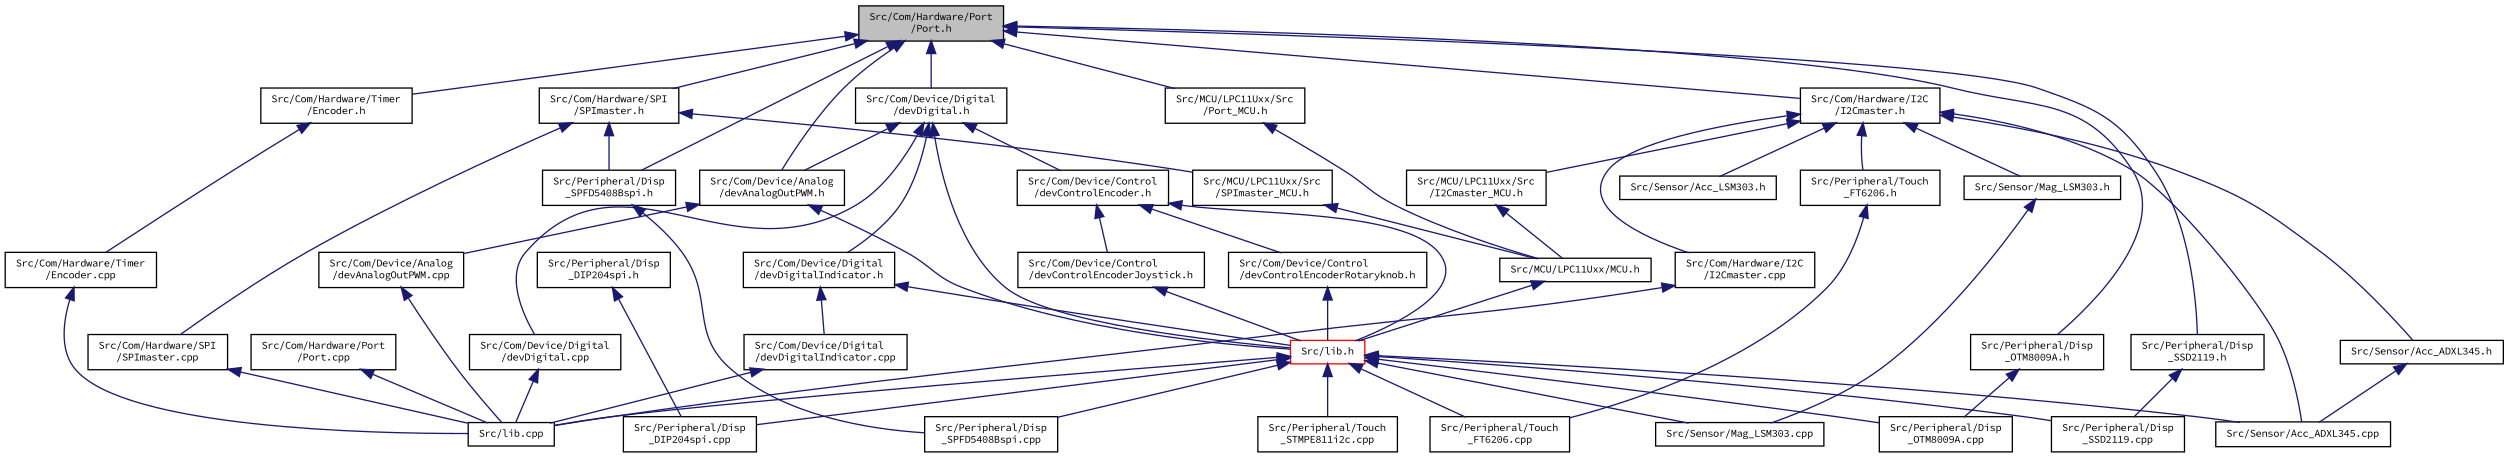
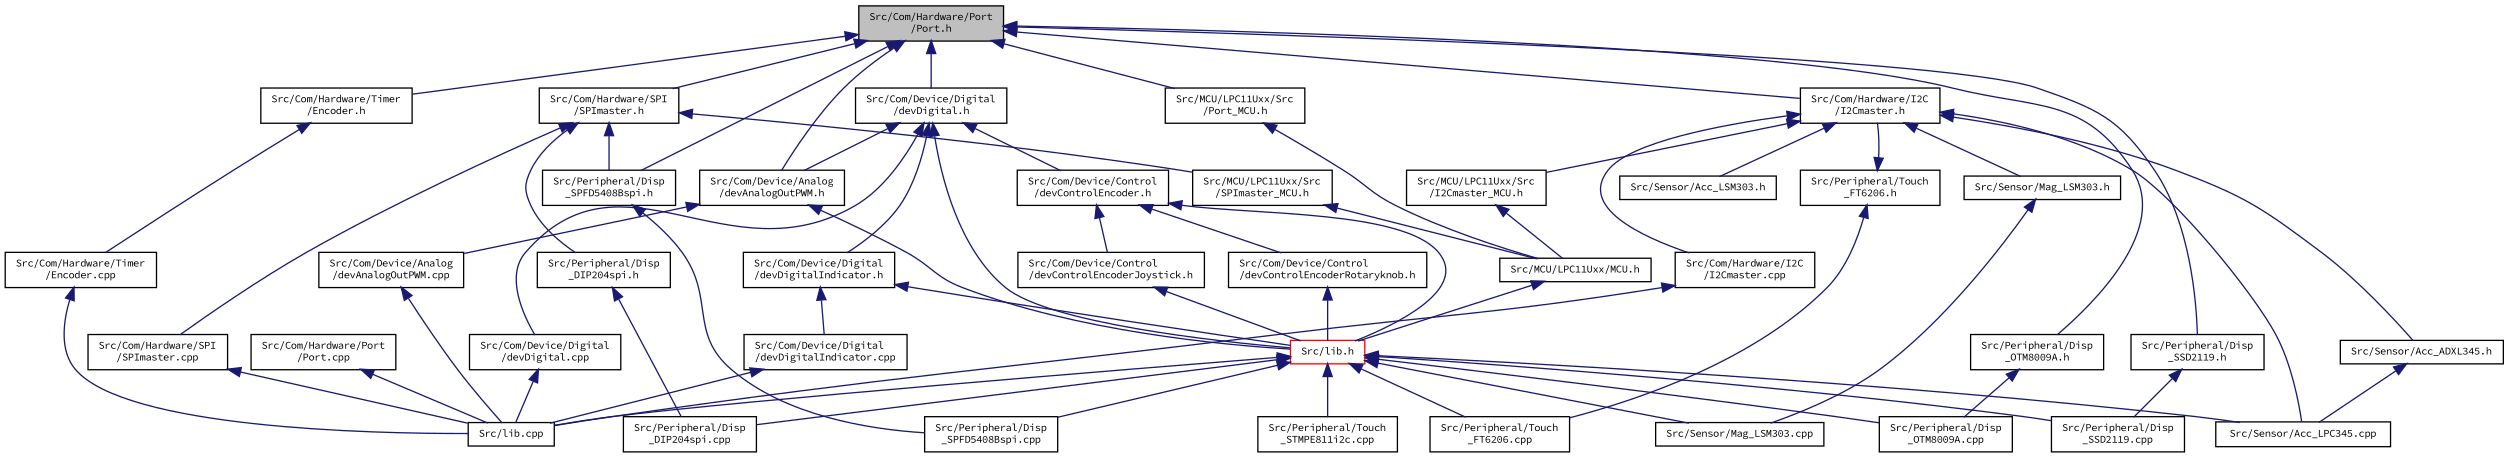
(1862, 153) -> (1879, 140)
none -> (527, 193)
(2303, 434) -> (2303, 434)
